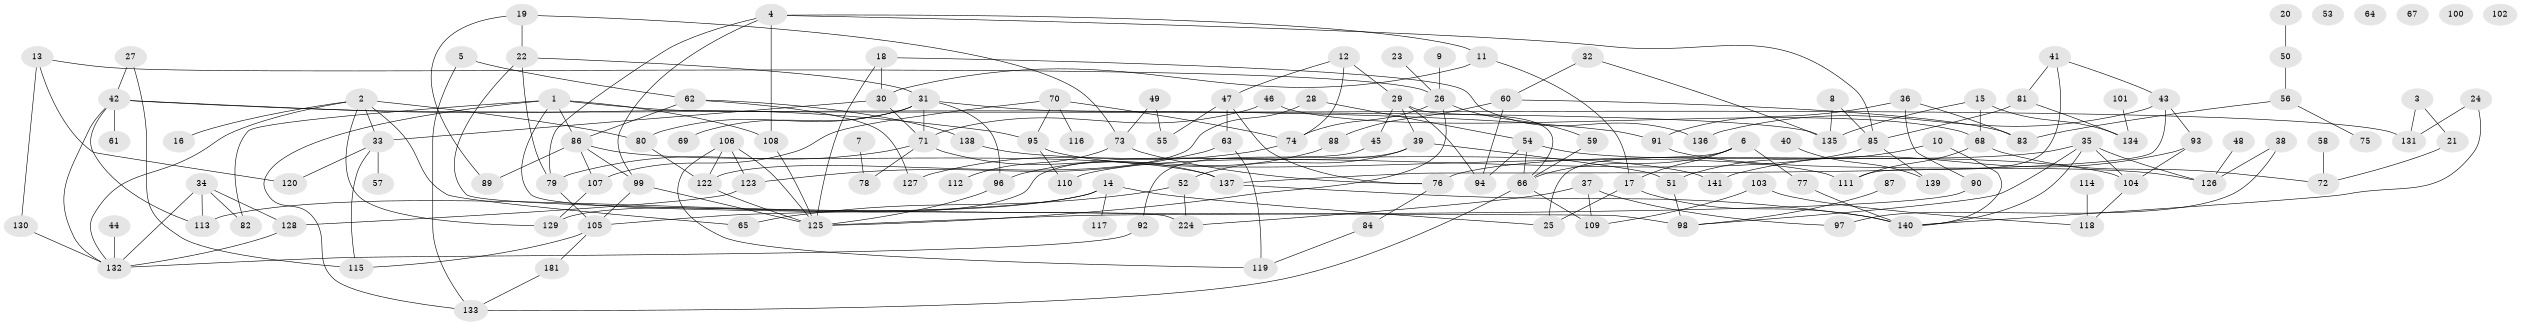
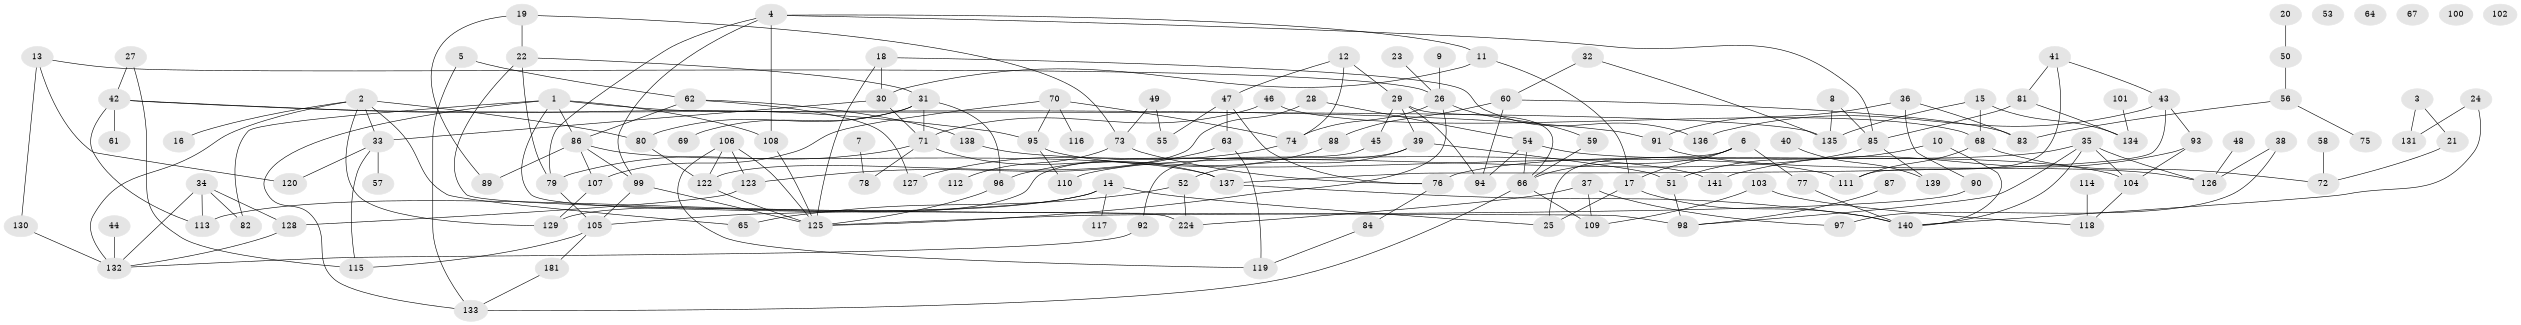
(1669, 111) -> none
(65, 187) -> none
